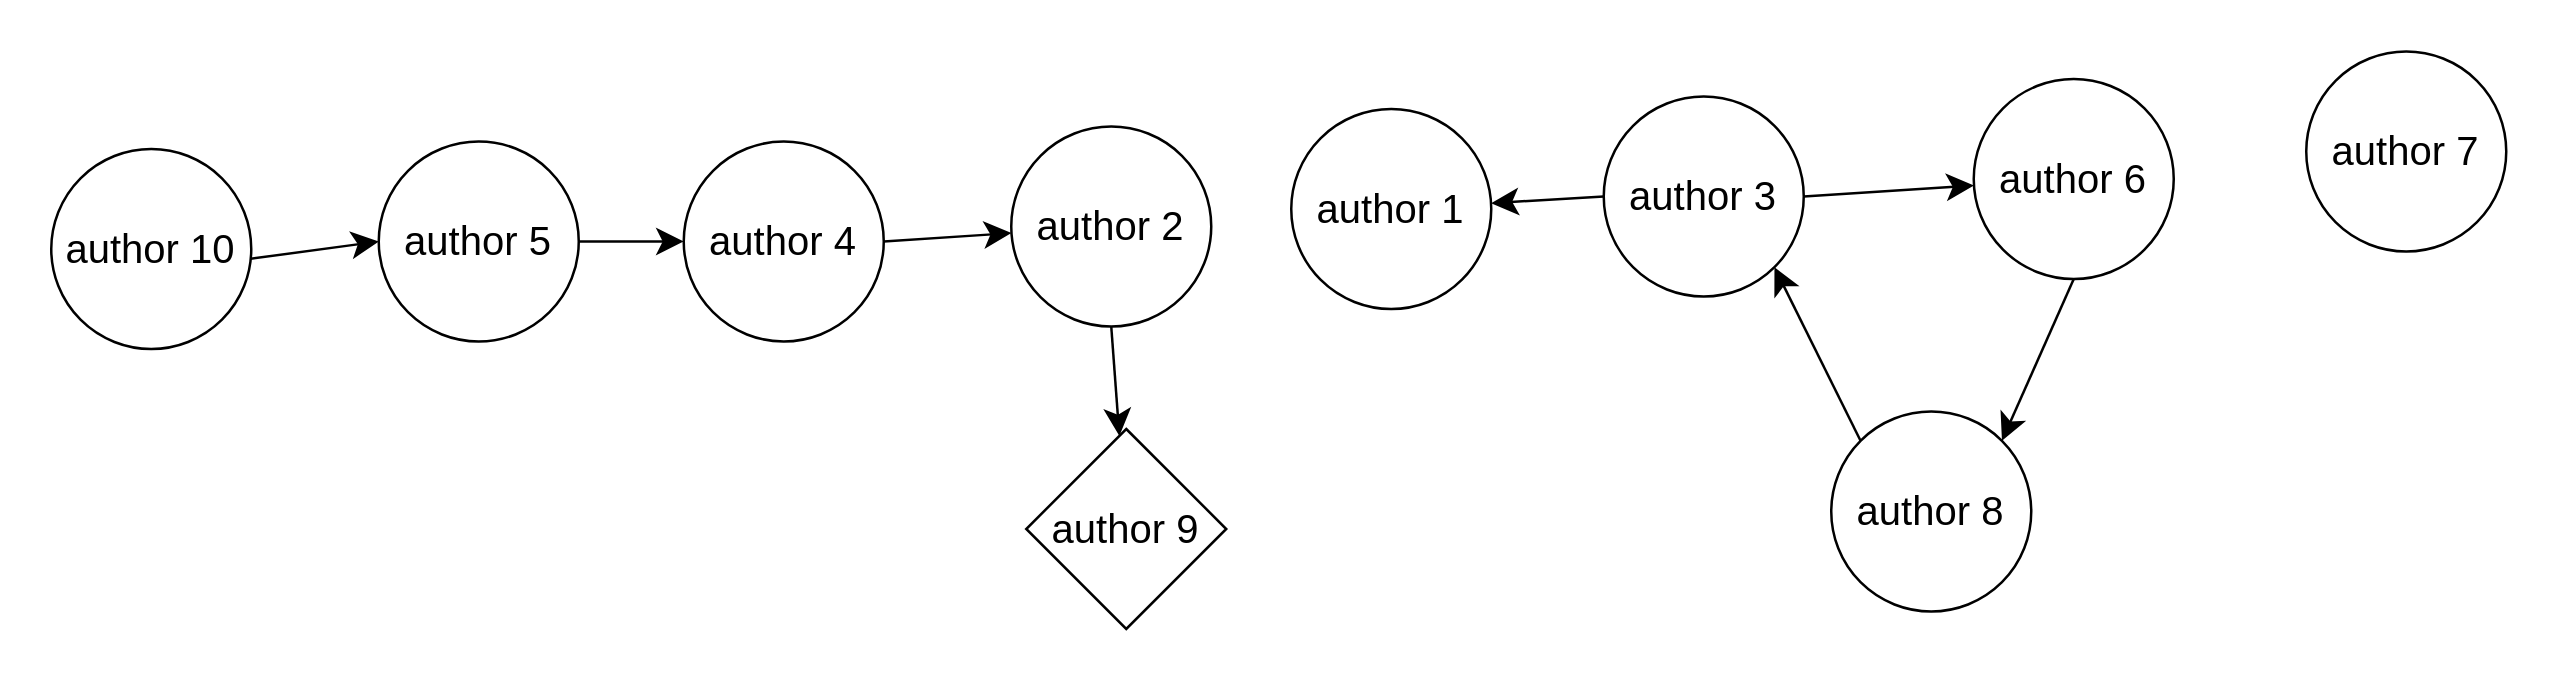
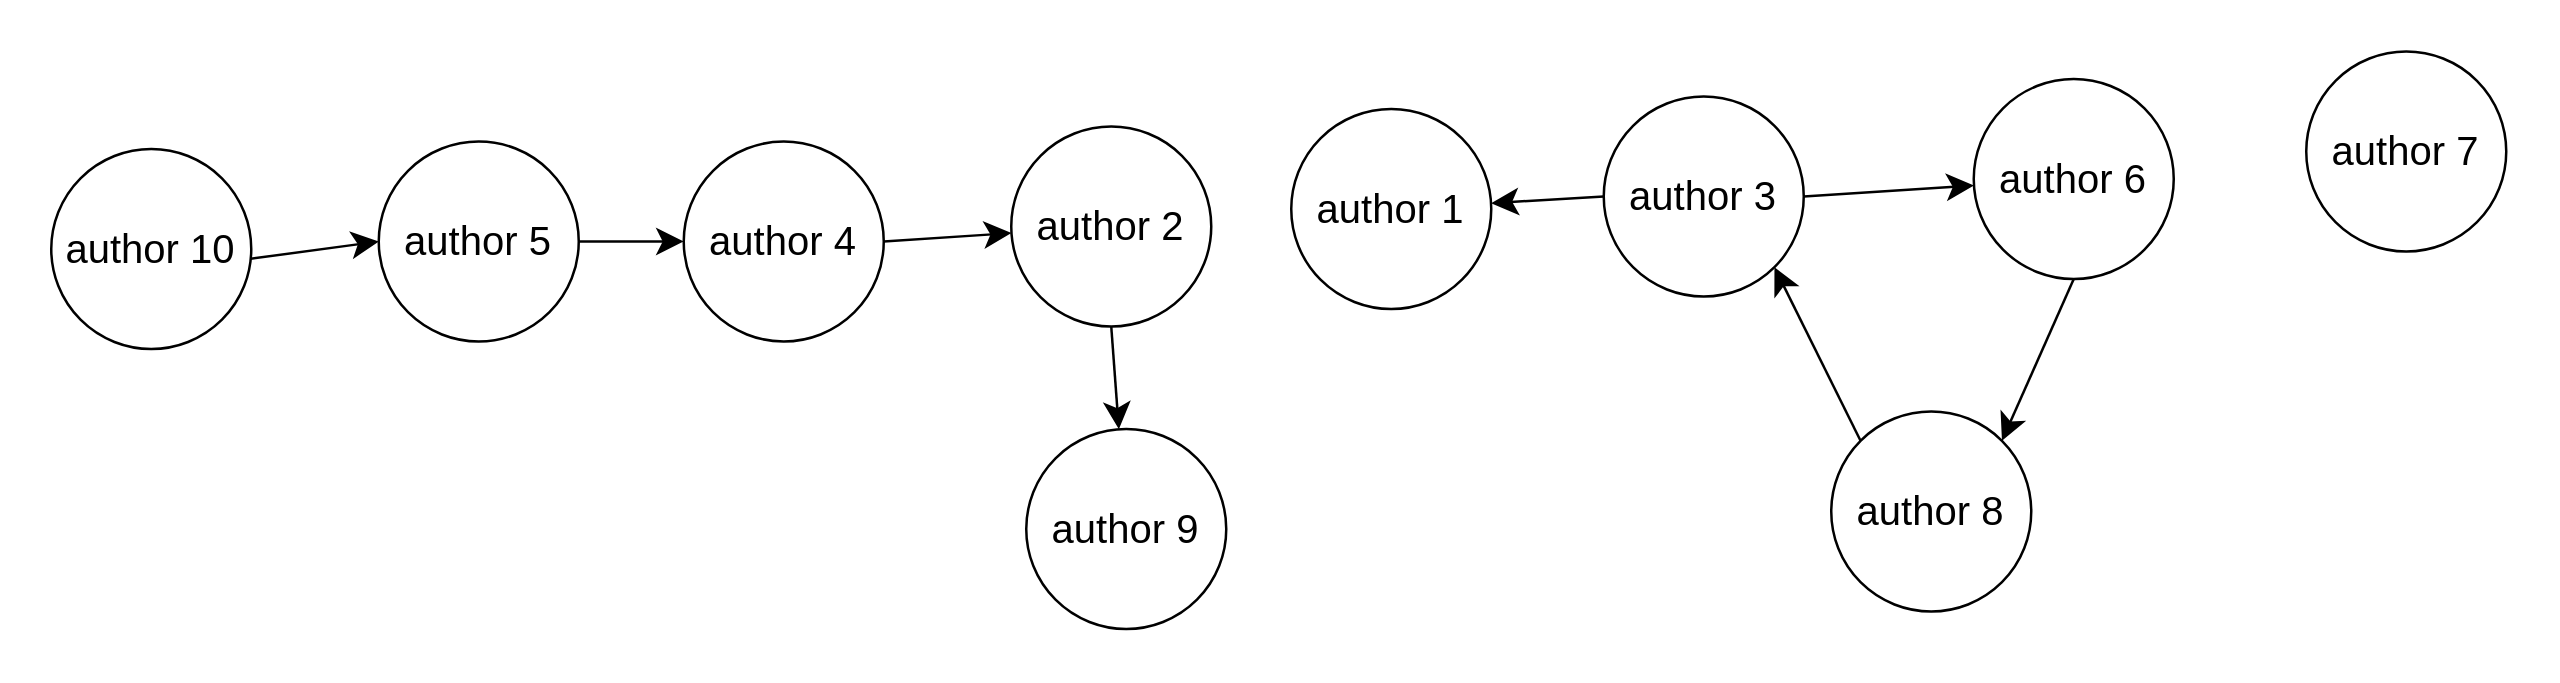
(1126, 529) -> (1126, 529)
